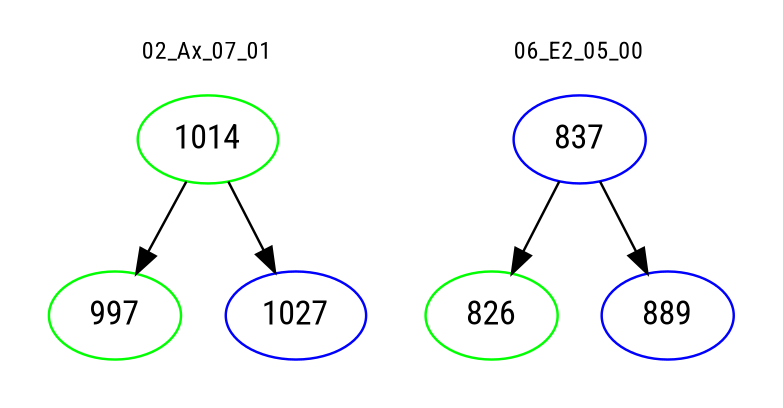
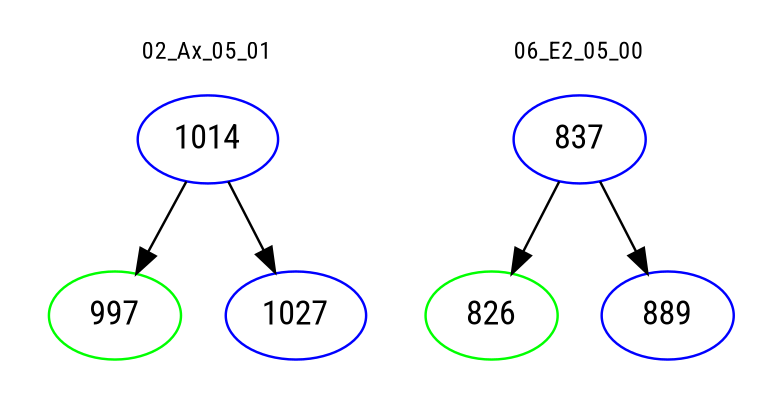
(208, 53) -> (208, 53)
(208, 139) -> (208, 139)
